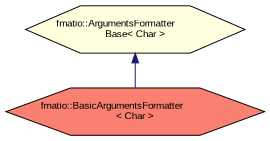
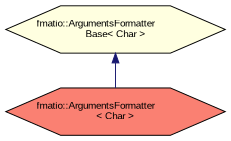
(135, 112) -> (116, 112)
